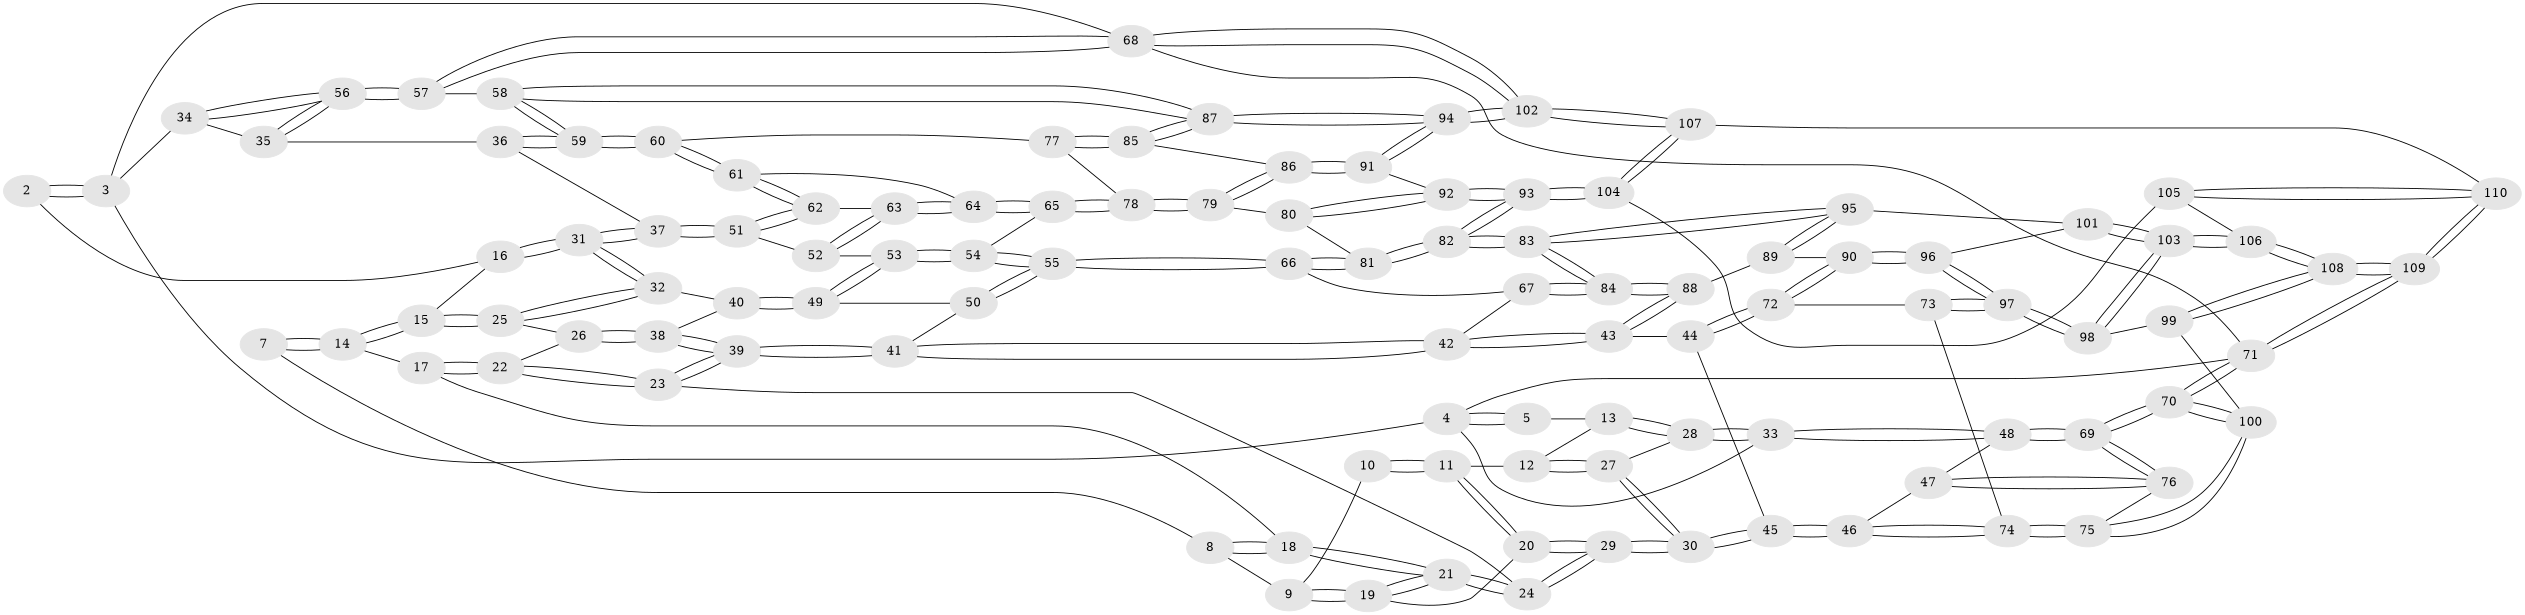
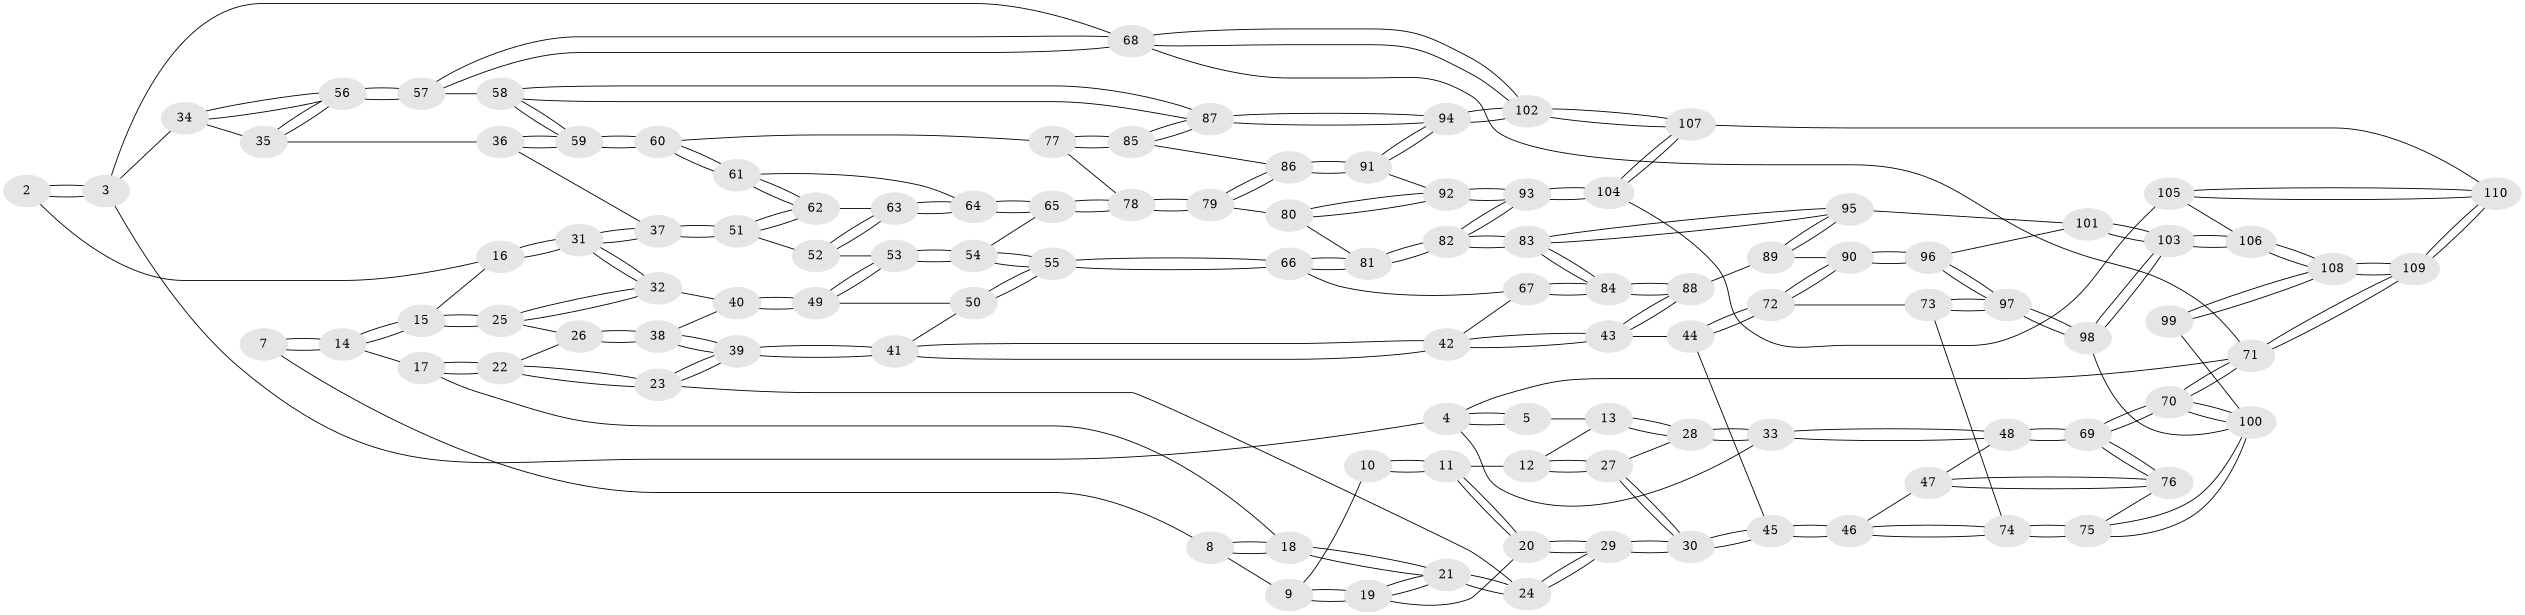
(2129, 330) -> (2143, 425)
